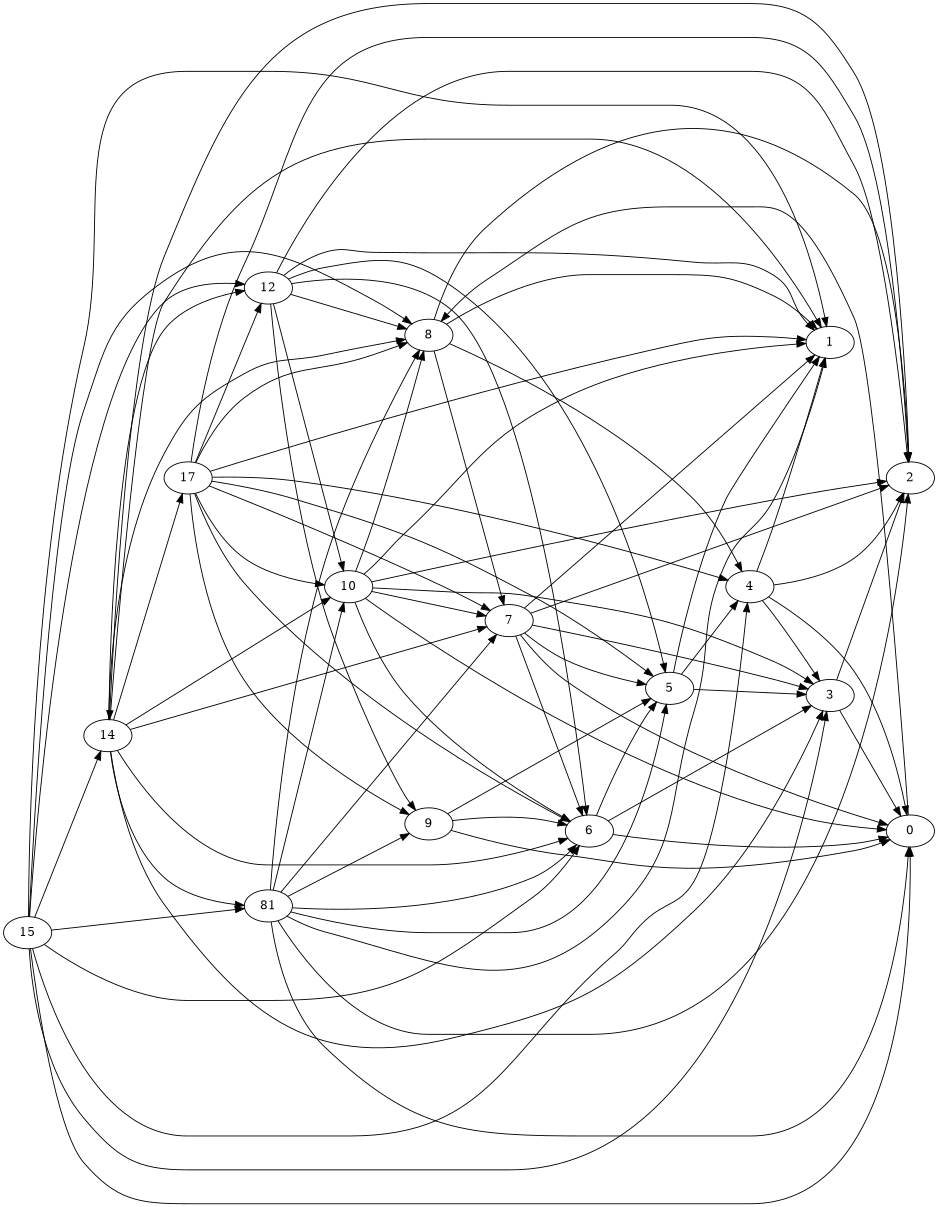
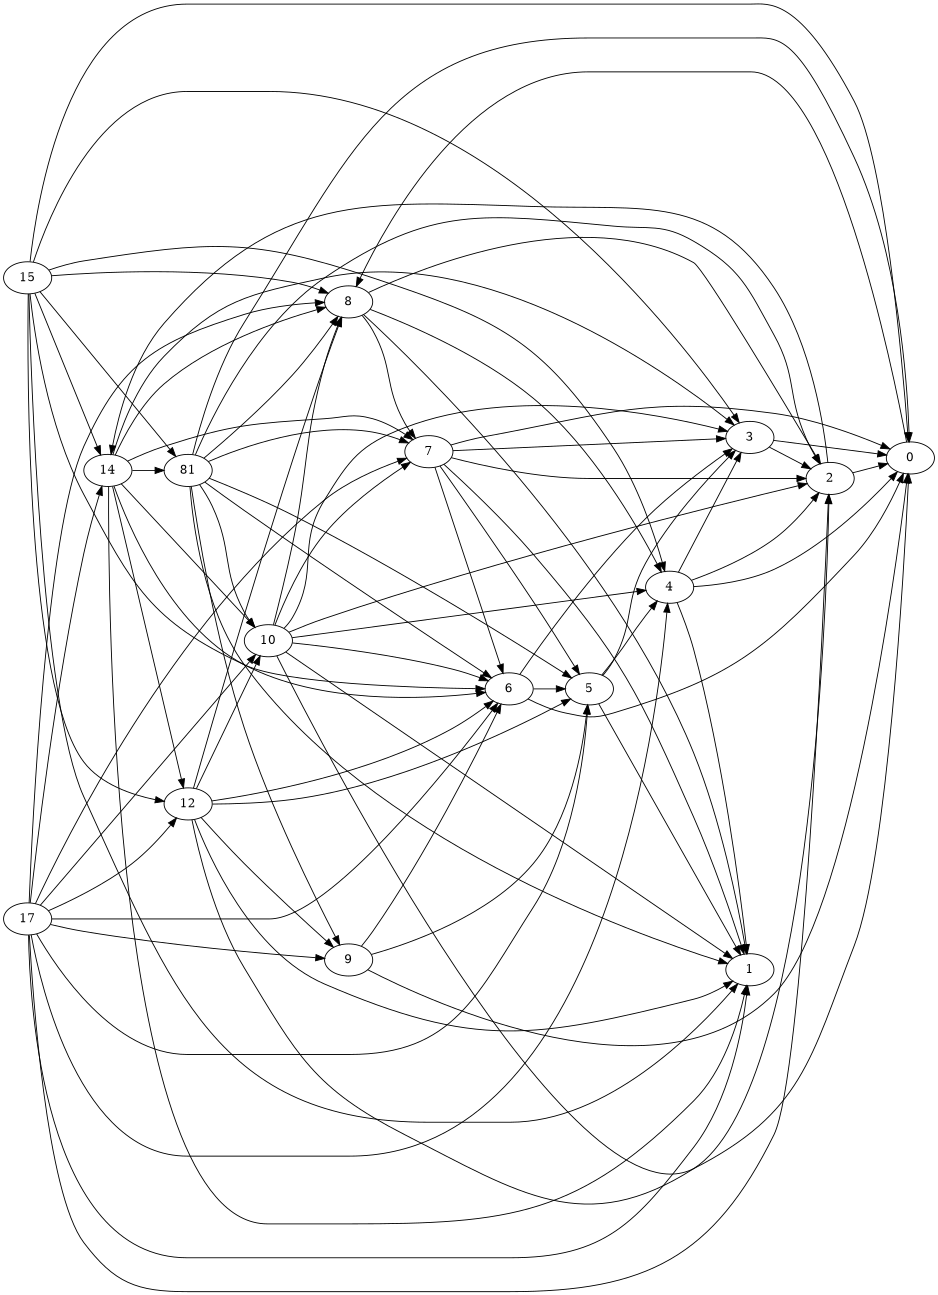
none -> (866, 469)
(147, 611) -> (54, 718)
none -> (456, 616)
